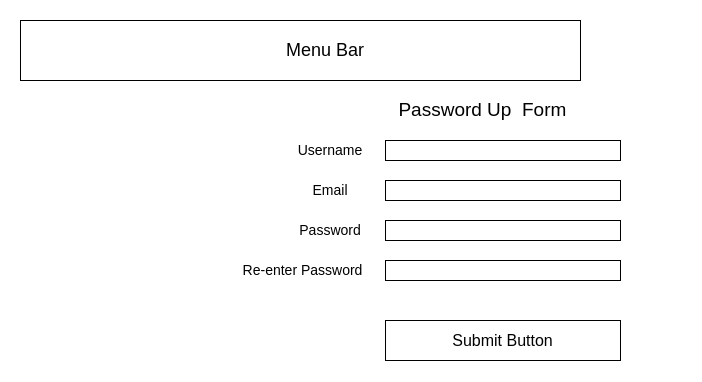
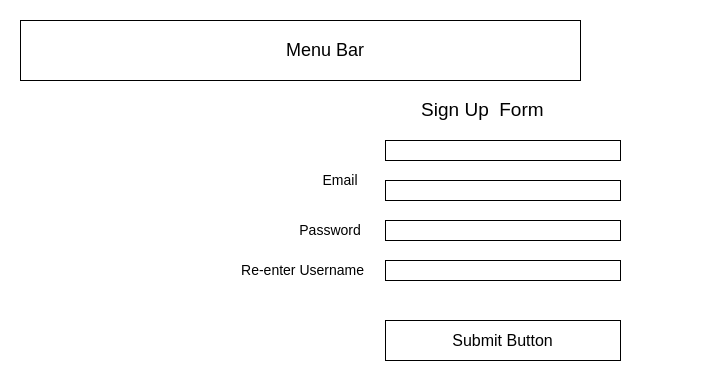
(486, 111) -> (486, 111)
(331, 151) -> none
(331, 191) -> (341, 181)
(303, 271) -> (303, 271)
